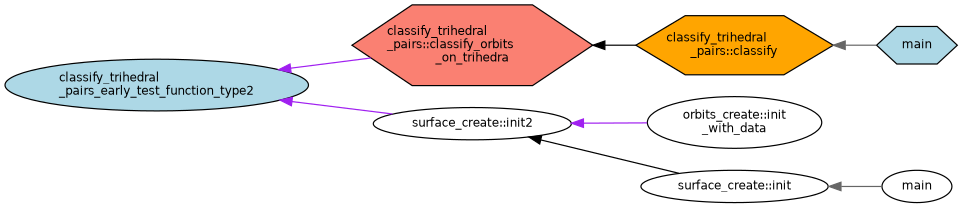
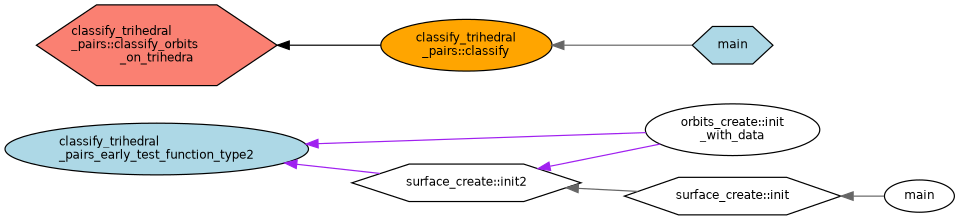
(735, 45) -> (466, 45)
(331, 63) -> (482, 138)
(472, 124) -> (466, 183)
(610, 157) -> (608, 190)
(735, 186) -> (733, 196)
